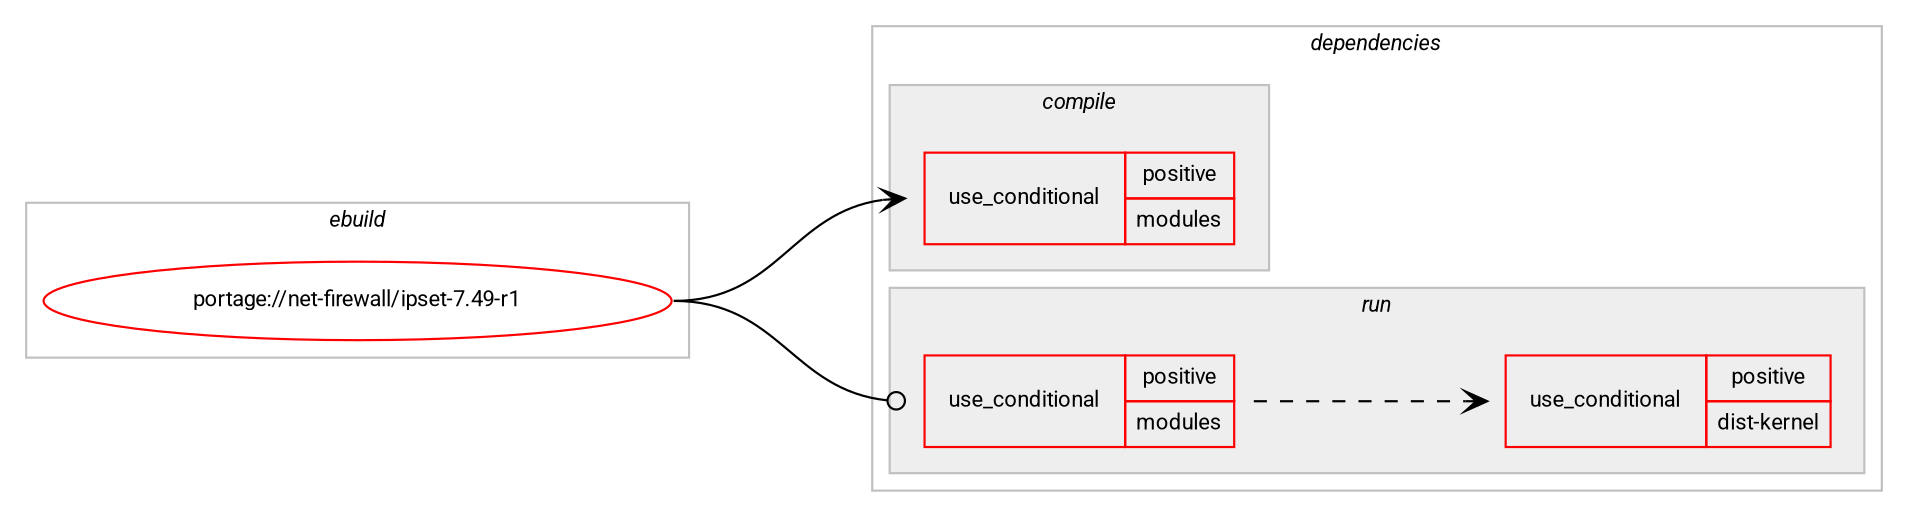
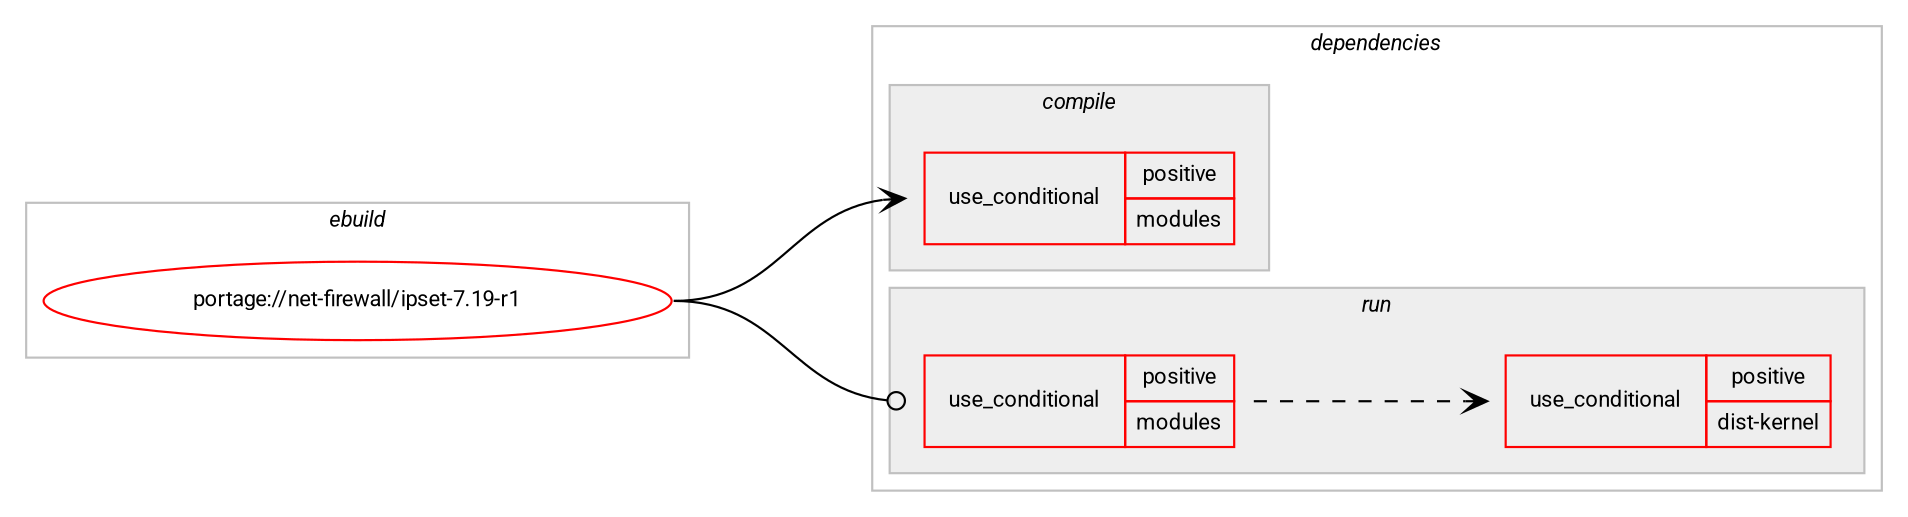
(358, 301) -> (358, 301)
